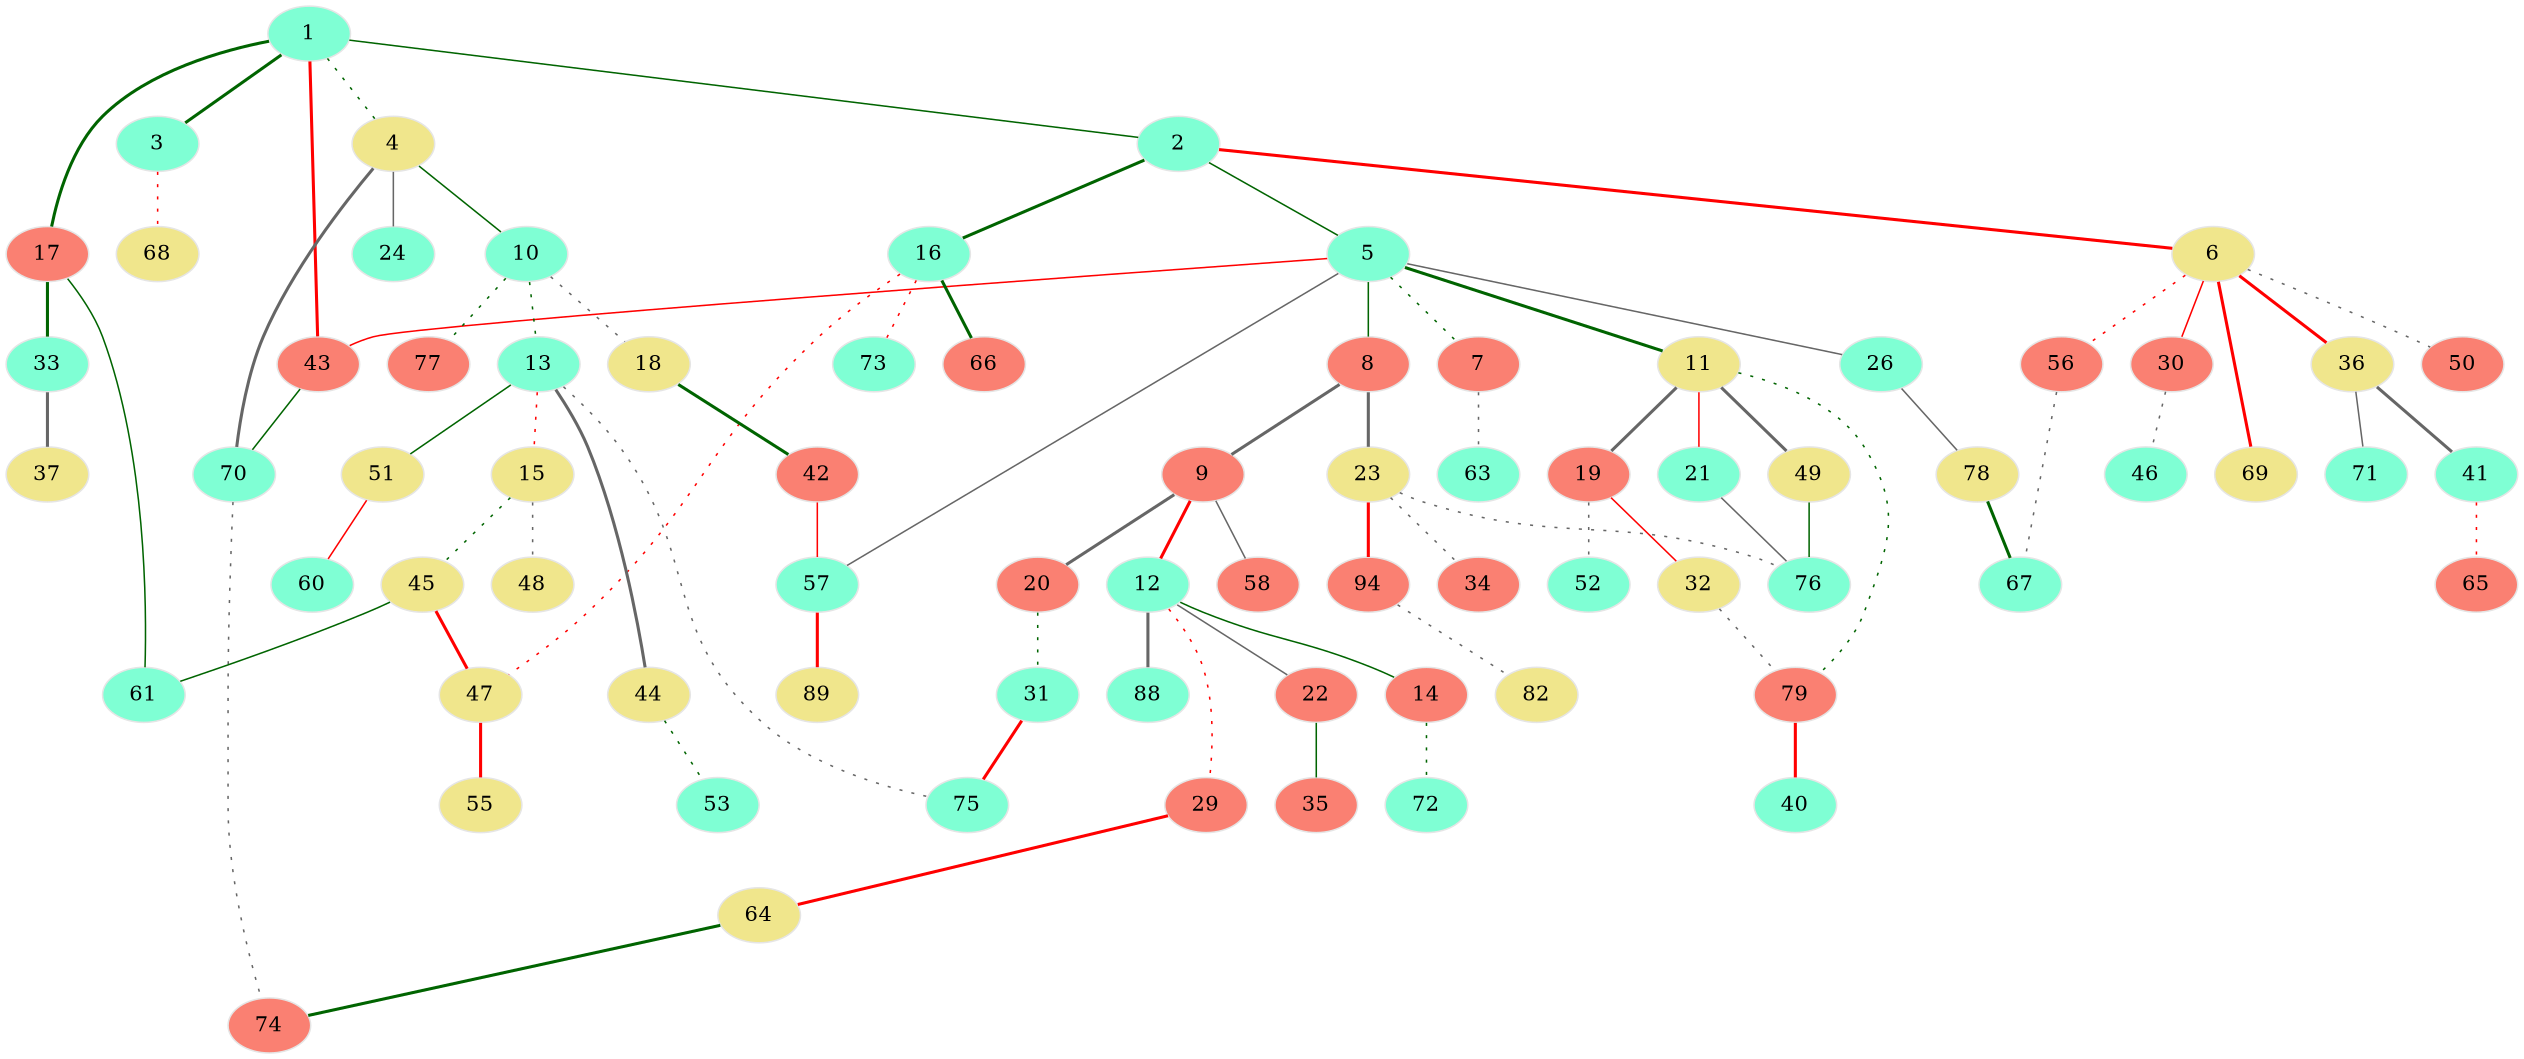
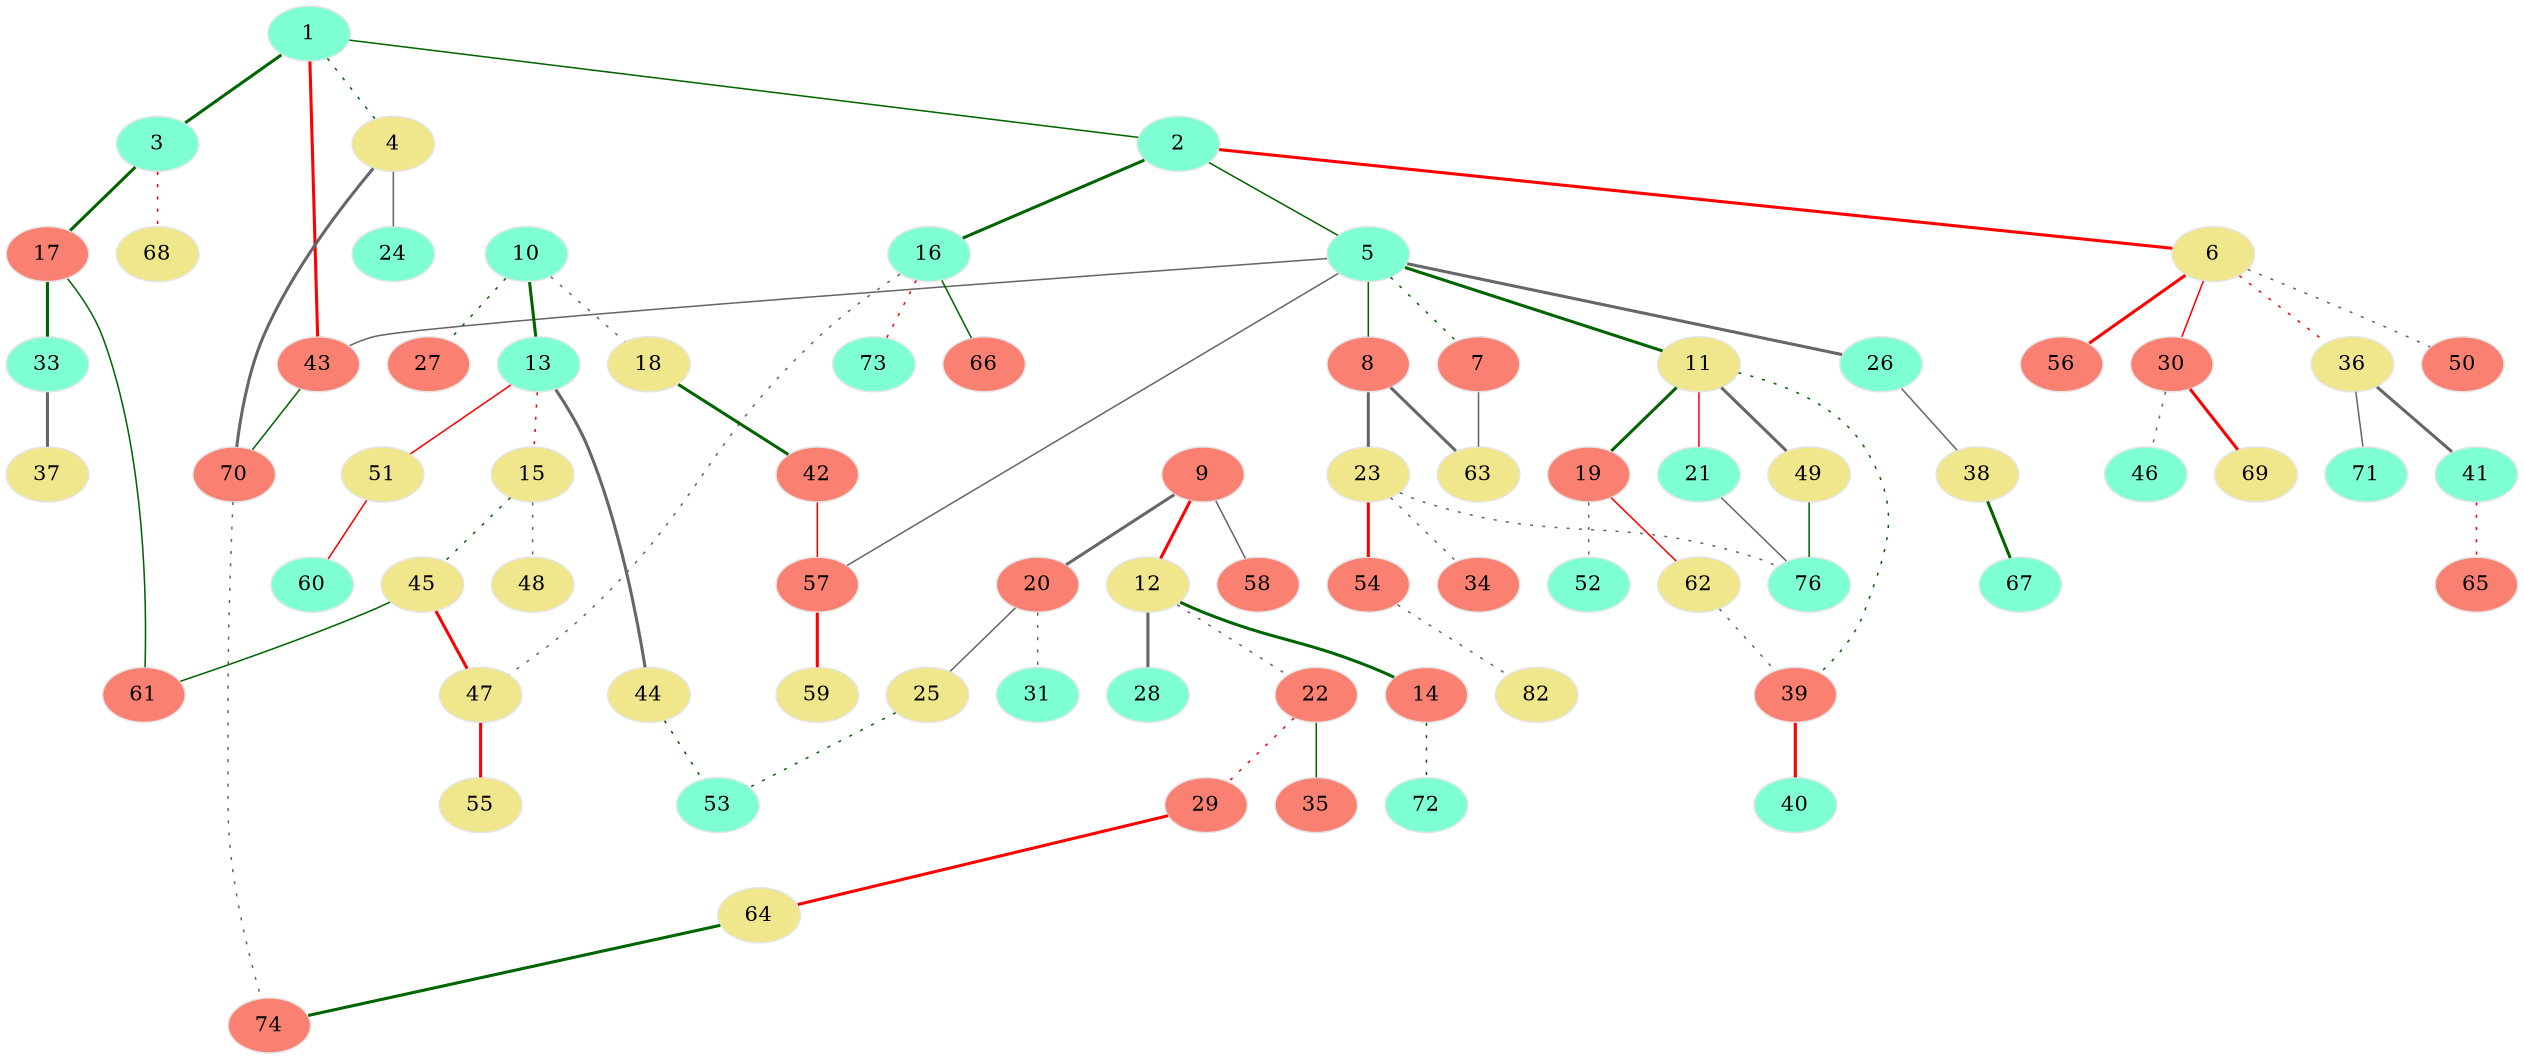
(127, 97) -> (103, 199)
(460, 199) -> none
(837, 295) -> (837, 295)
(533, 309) -> (533, 309)
(957, 309) -> (957, 309)
(1625, 309) -> (1625, 309)
(2137, 309) -> (2137, 309)
(2283, 309) -> (2283, 309)
(429, 364) -> (429, 364)
(2235, 364) -> (2214, 419)
(461, 419) -> (461, 419)
(1286, 419) -> (1423, 419)
(1644, 419) -> (1644, 419)
(1479, 420) -> (1479, 420)
(704, 473) -> (704, 473)
(234, 474) -> (234, 474)
(1479, 474) -> (1479, 474)
(1977, 474) -> (1977, 474)
(2041, 474) -> none
(817, 585) -> (817, 585)
(1148, 585) -> (1148, 585)
(1368, 585) -> (1368, 585)
(1699, 585) -> (1699, 585)
(1038, 640) -> (1038, 640)
(1232, 640) -> (1232, 640)
(1287, 640) -> (1287, 640)
(1208, 688) -> (1261, 750)
(144, 695) -> (144, 695)
(817, 695) -> (817, 695)
none -> (928, 695)
(1148, 695) -> (1148, 695)
(1795, 695) -> (1795, 695)
(967, 805) -> none
